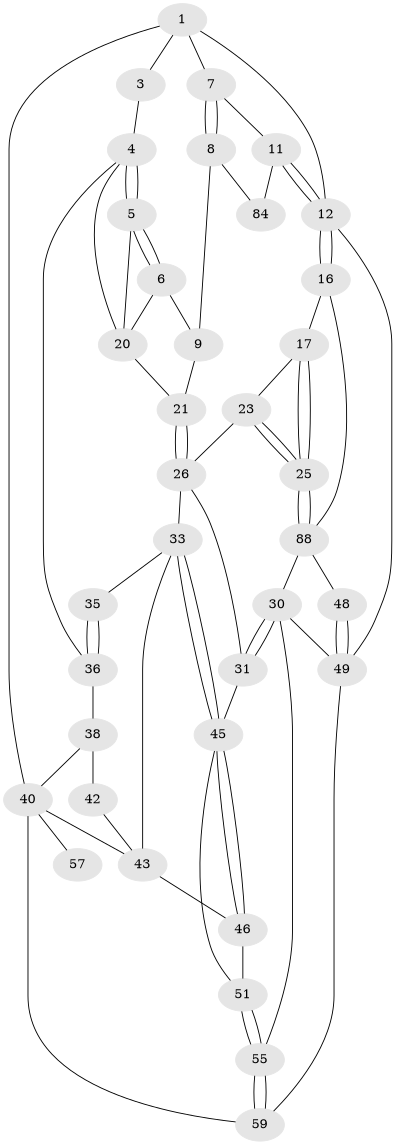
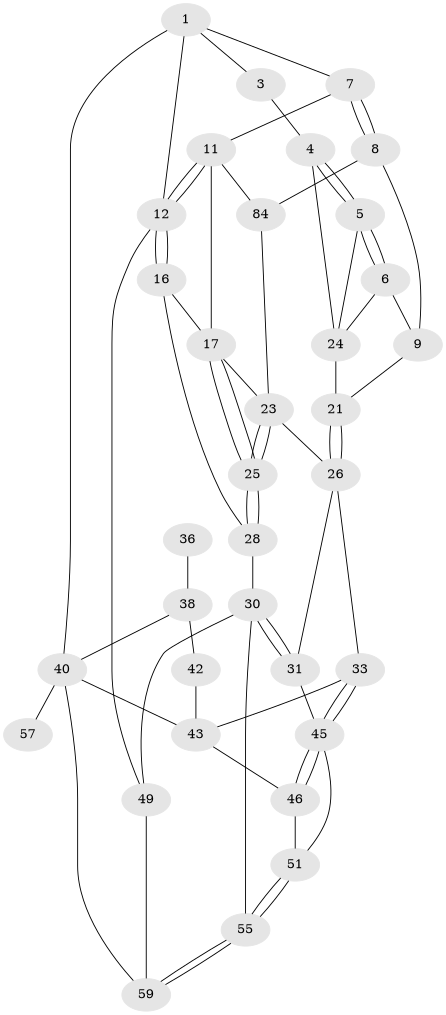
none -> (211, 247)
none -> (265, 312)
(123, 345) -> (336, 345)
(43, 401) -> none
(304, 540) -> (253, 540)
(93, 605) -> none
(342, 605) -> none
